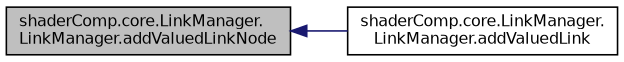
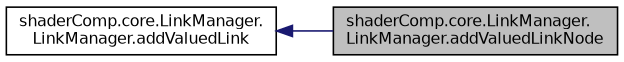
(327, 31) -> (313, 31)
